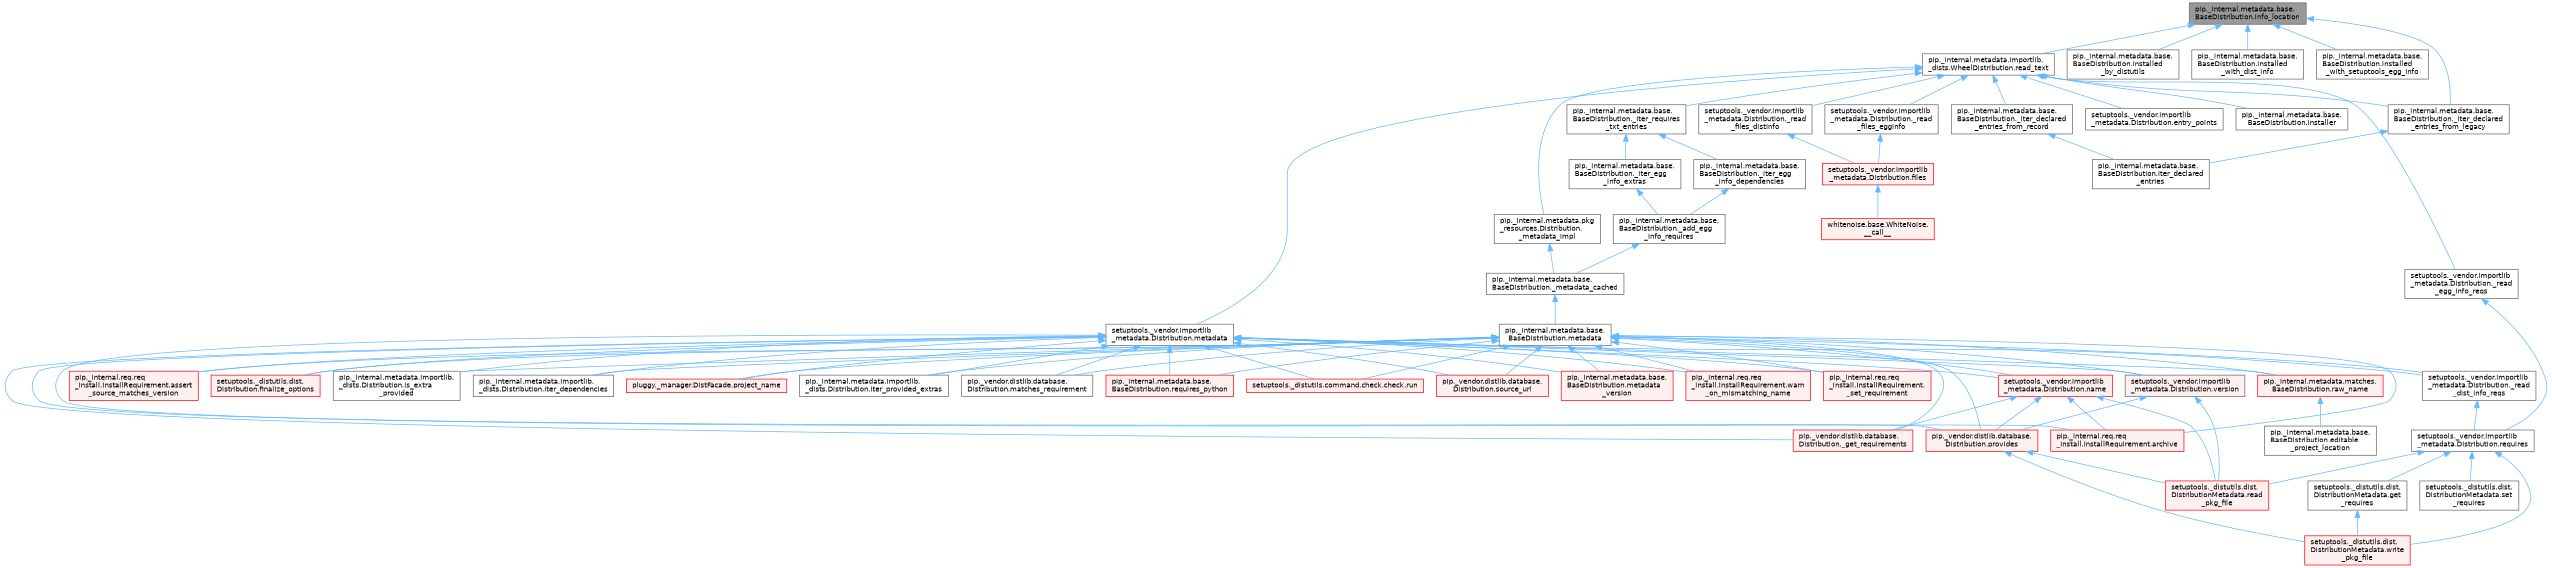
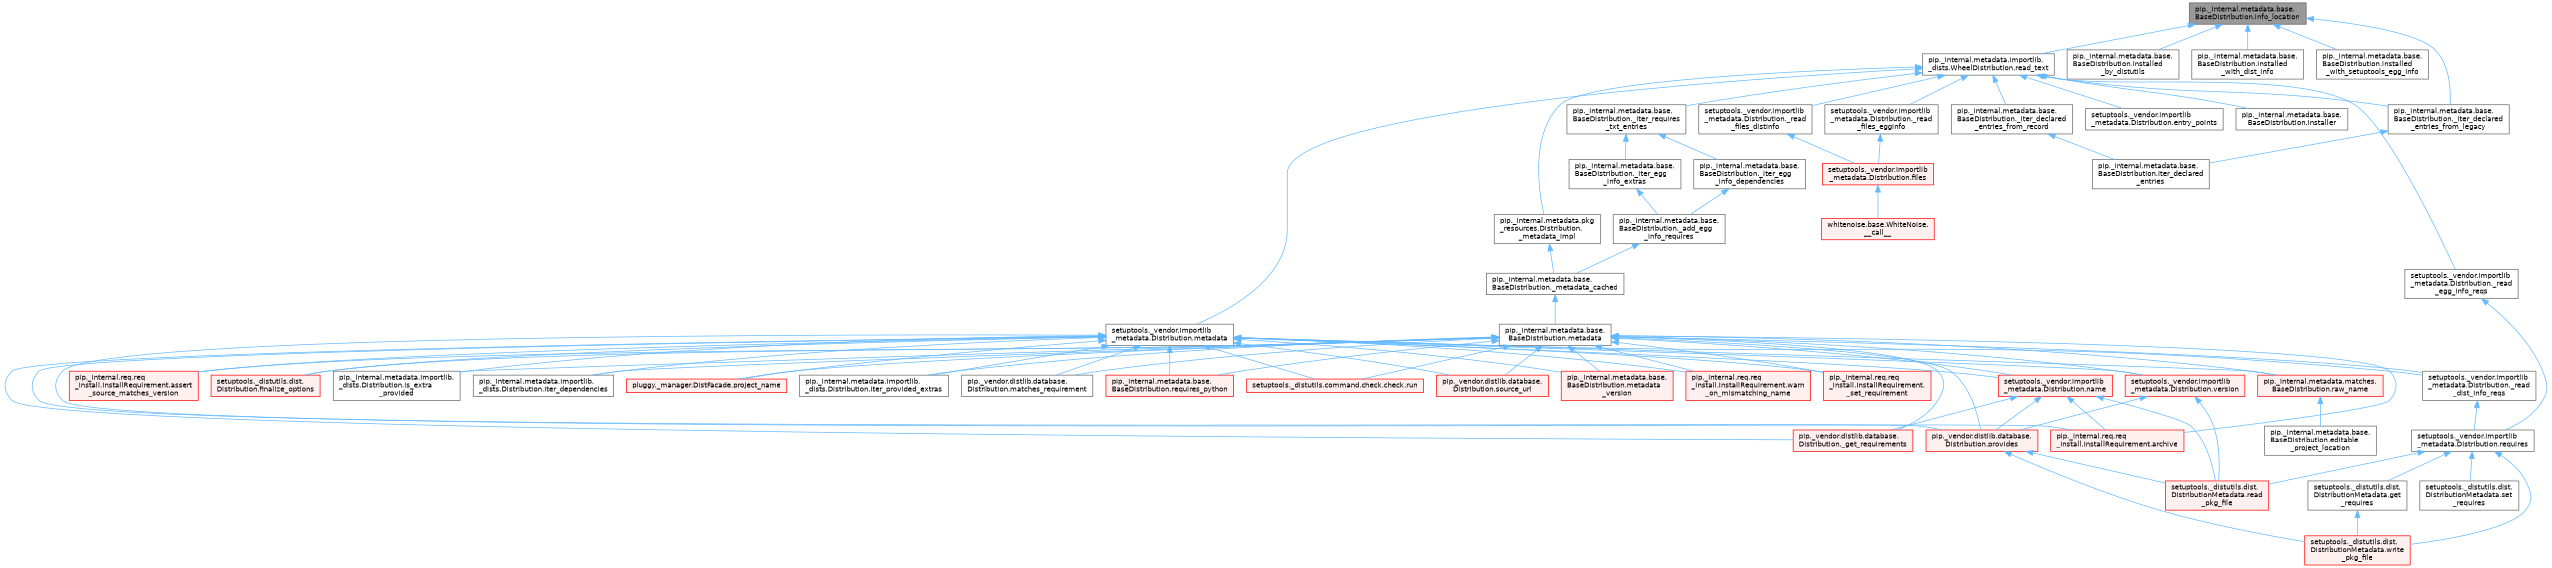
(2185, 386) -> (2185, 386)
